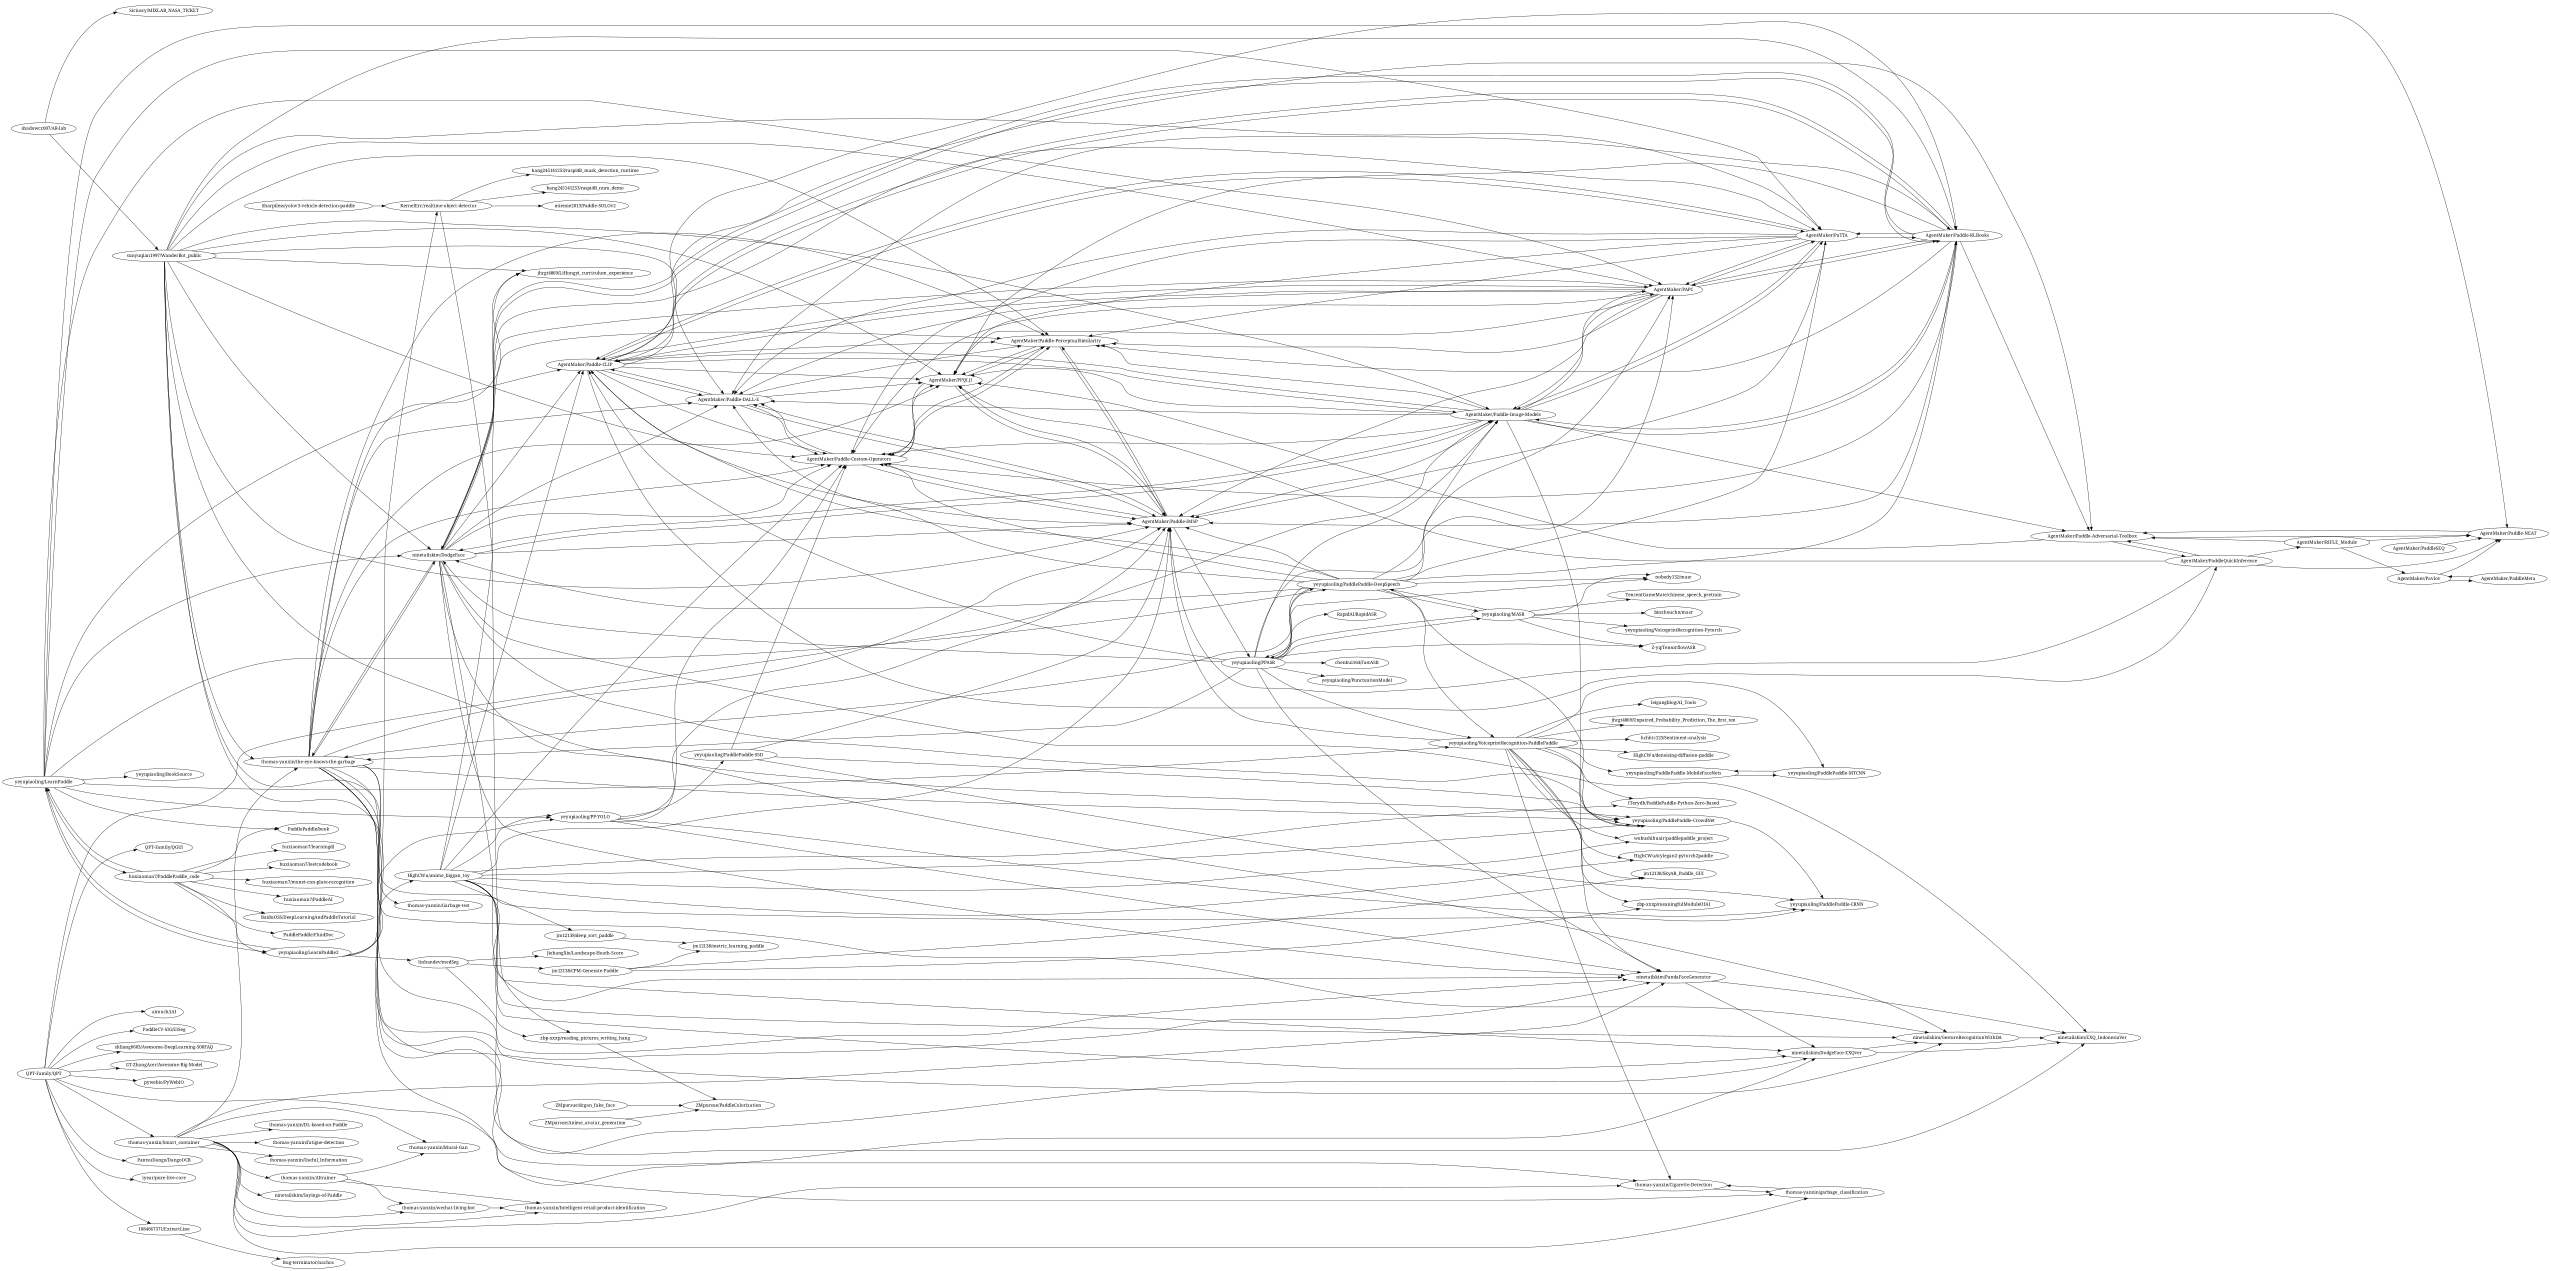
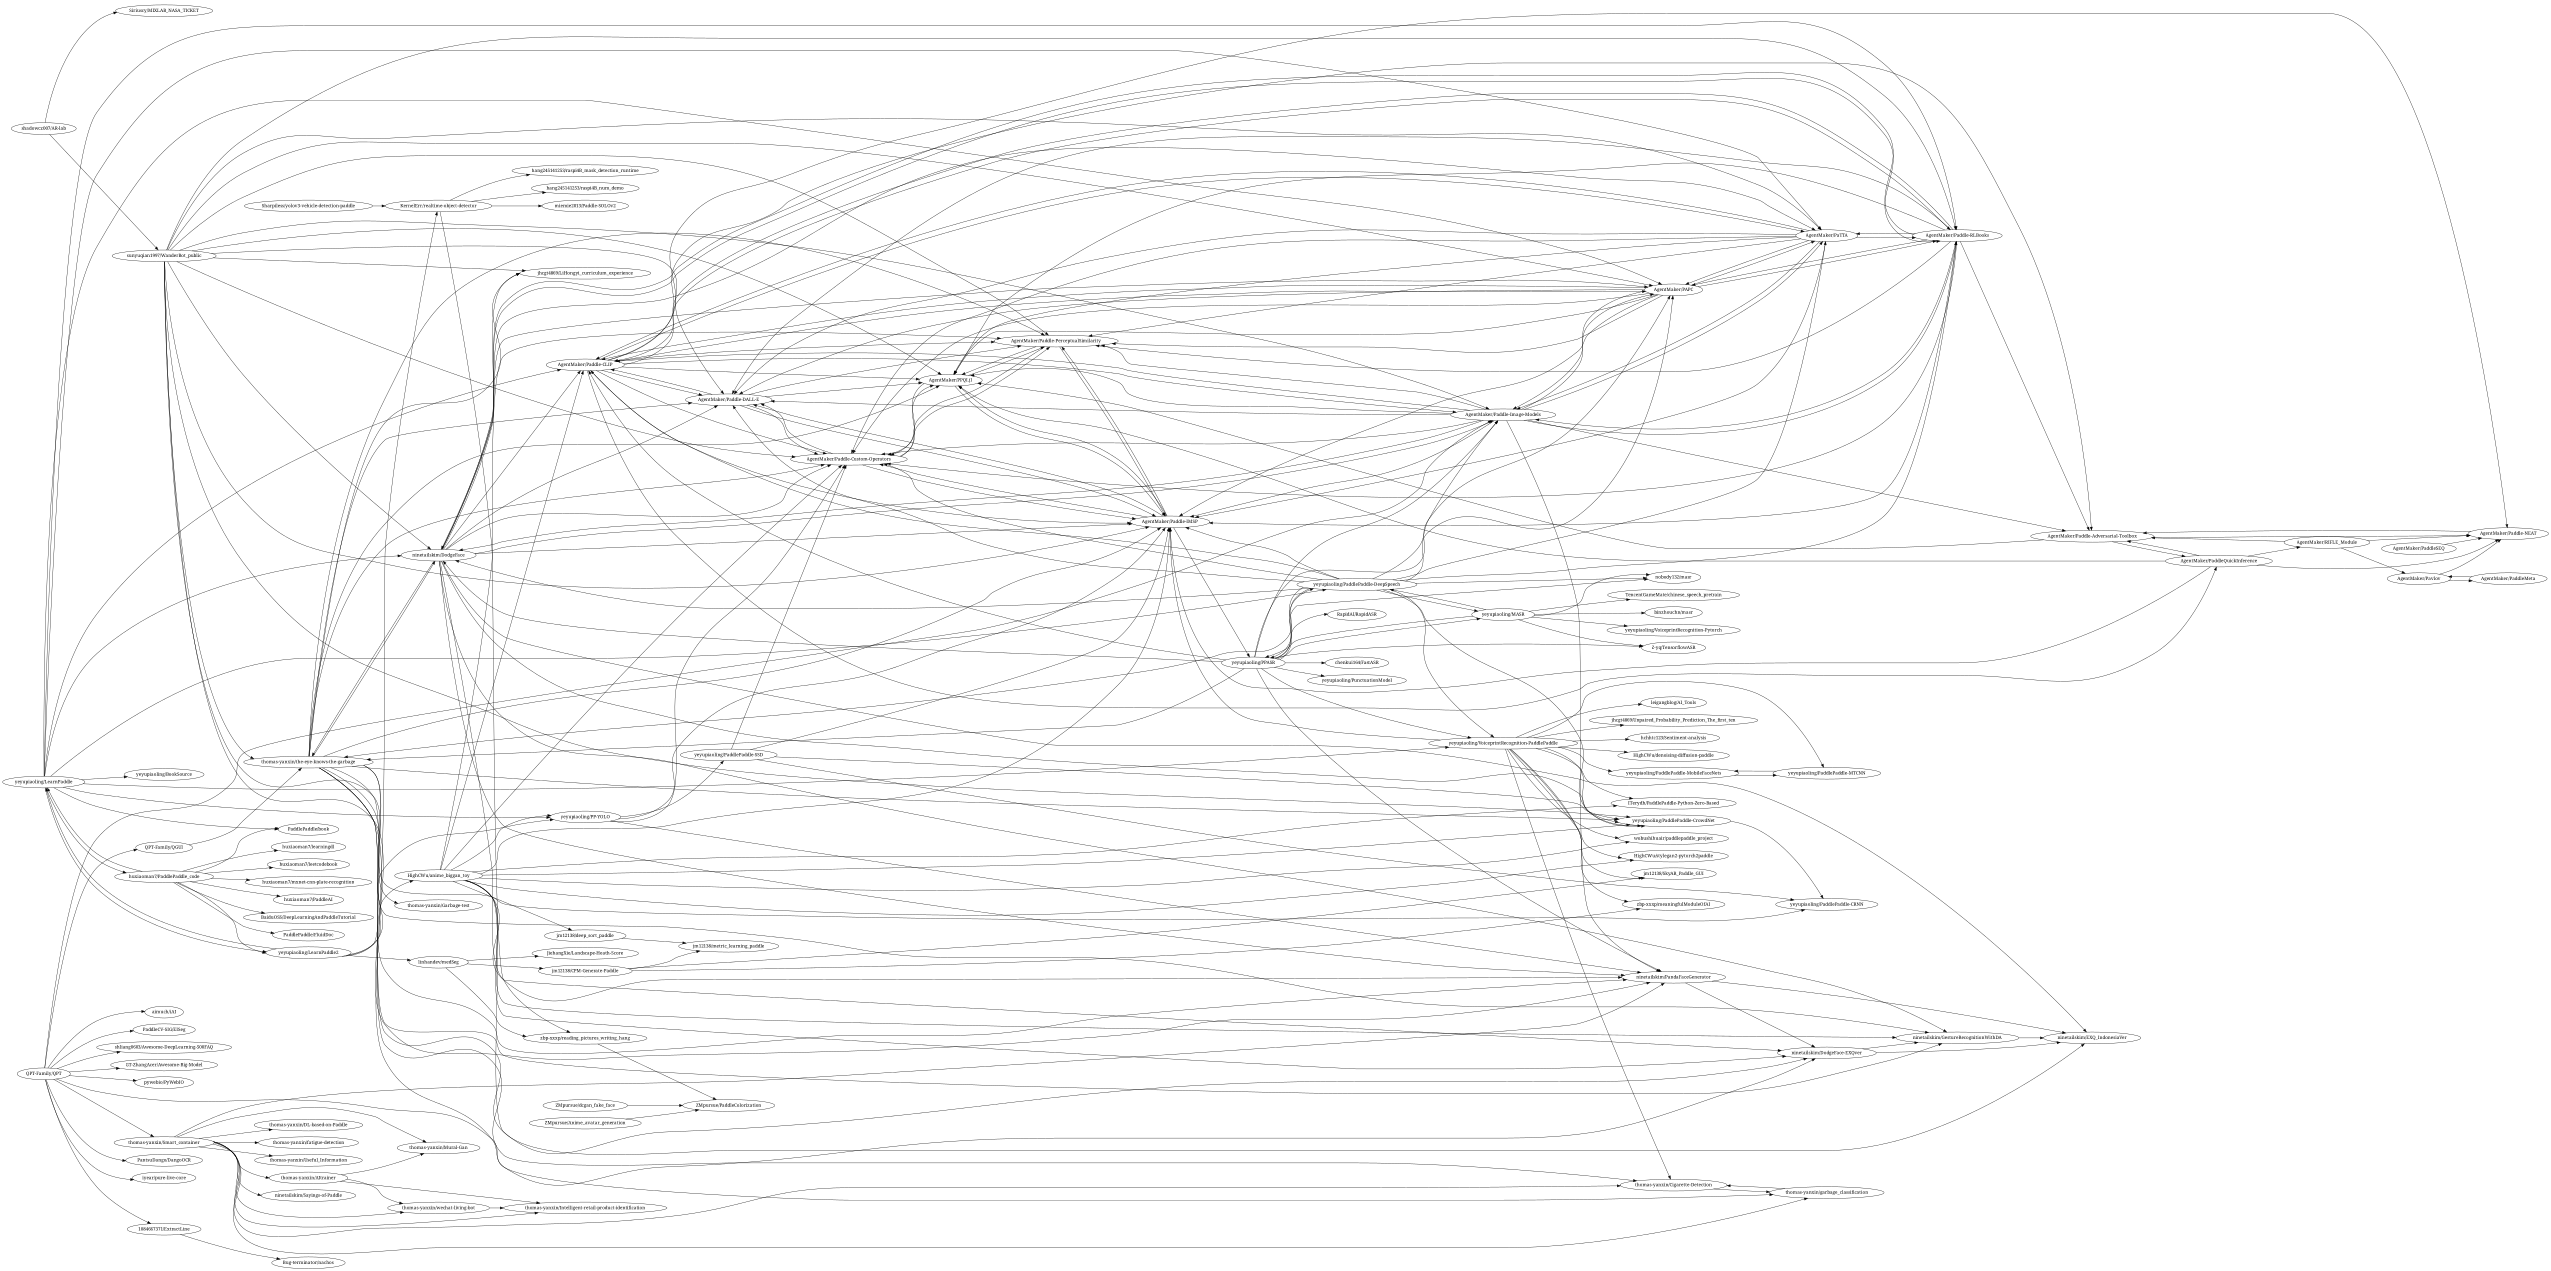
(1204, 886) -> none
(238, 955) -> (249, 816)
